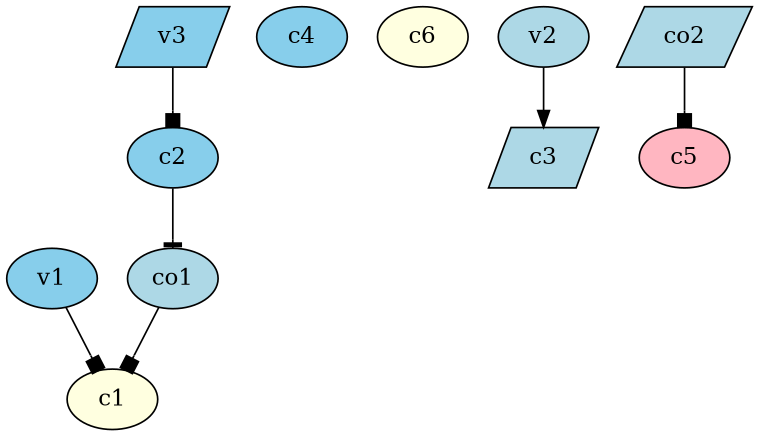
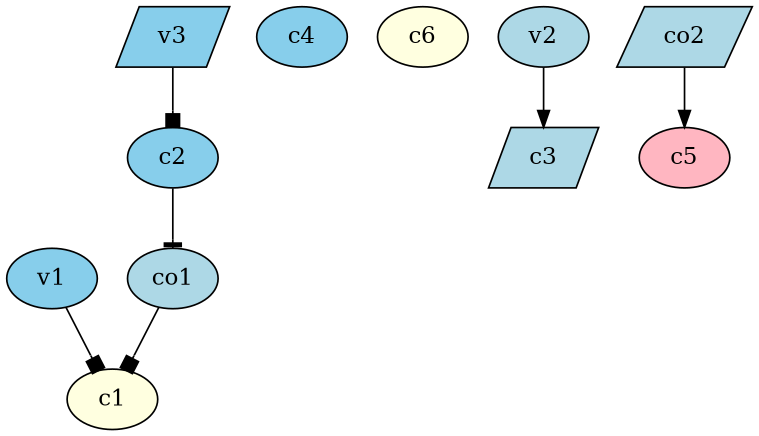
(685, 89) -> (685, 89)
